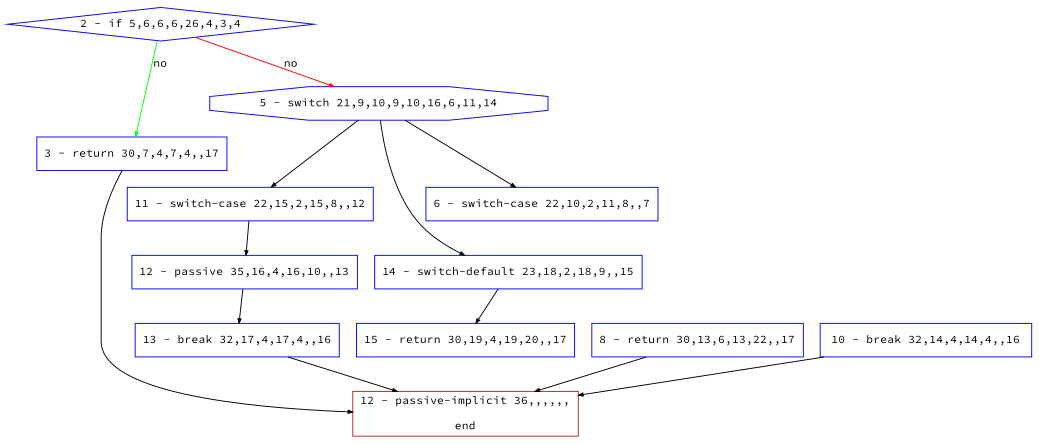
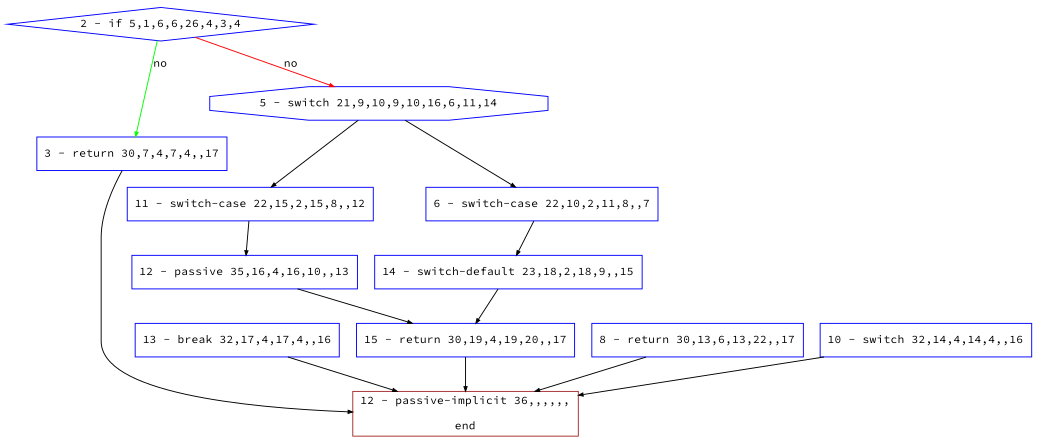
(161, 24) -> (161, 24)
(403, 198) -> (526, 236)
(241, 304) -> (353, 305)
(926, 340) -> (926, 340)
none -> (466, 372)
